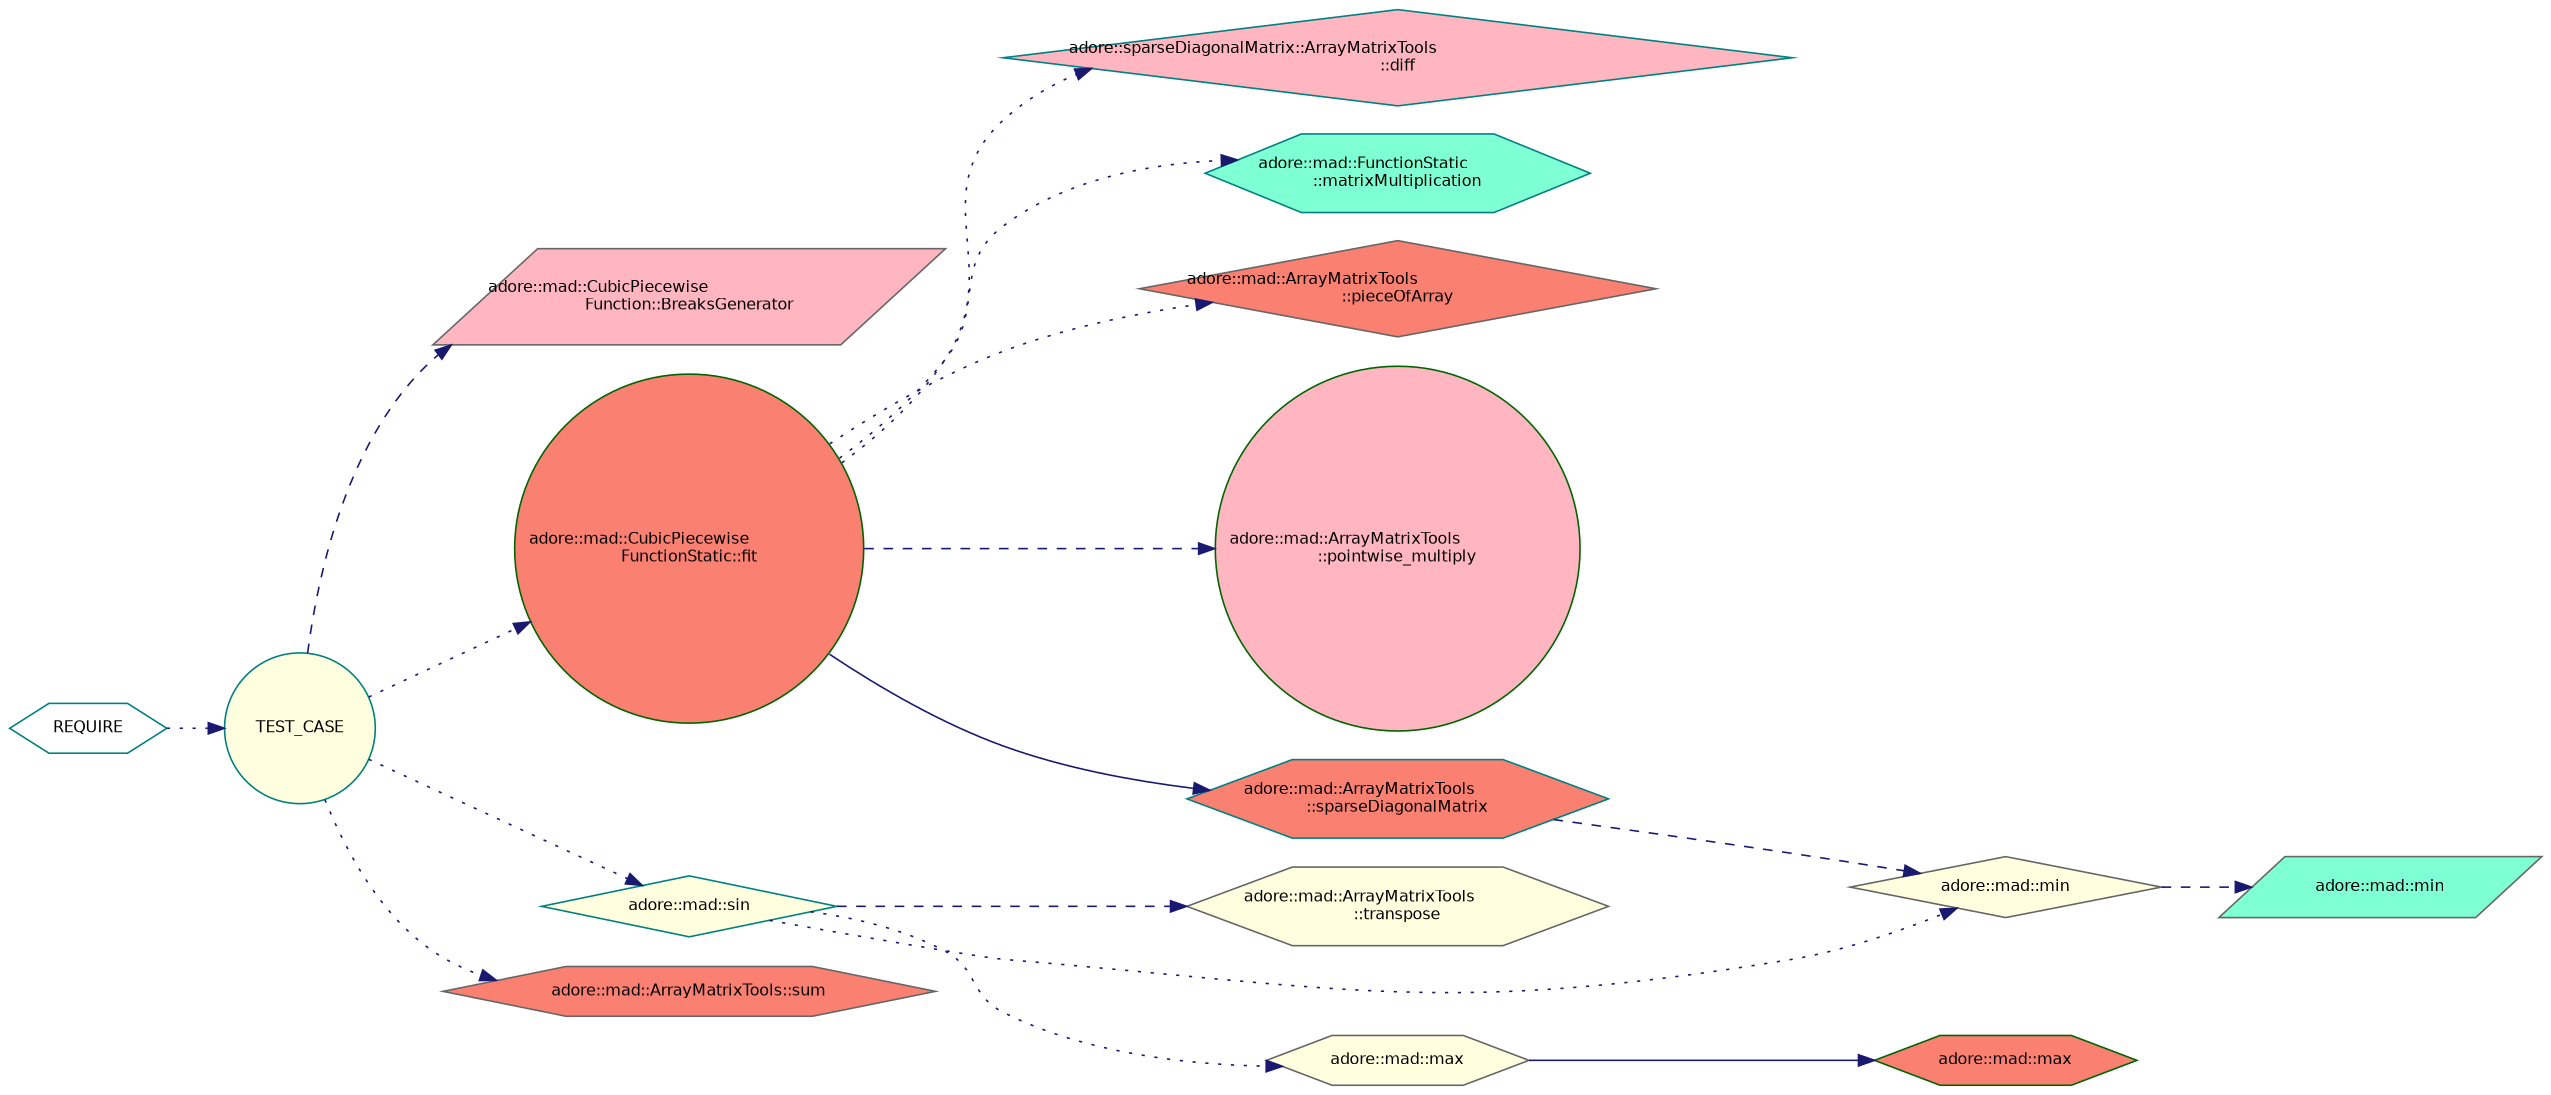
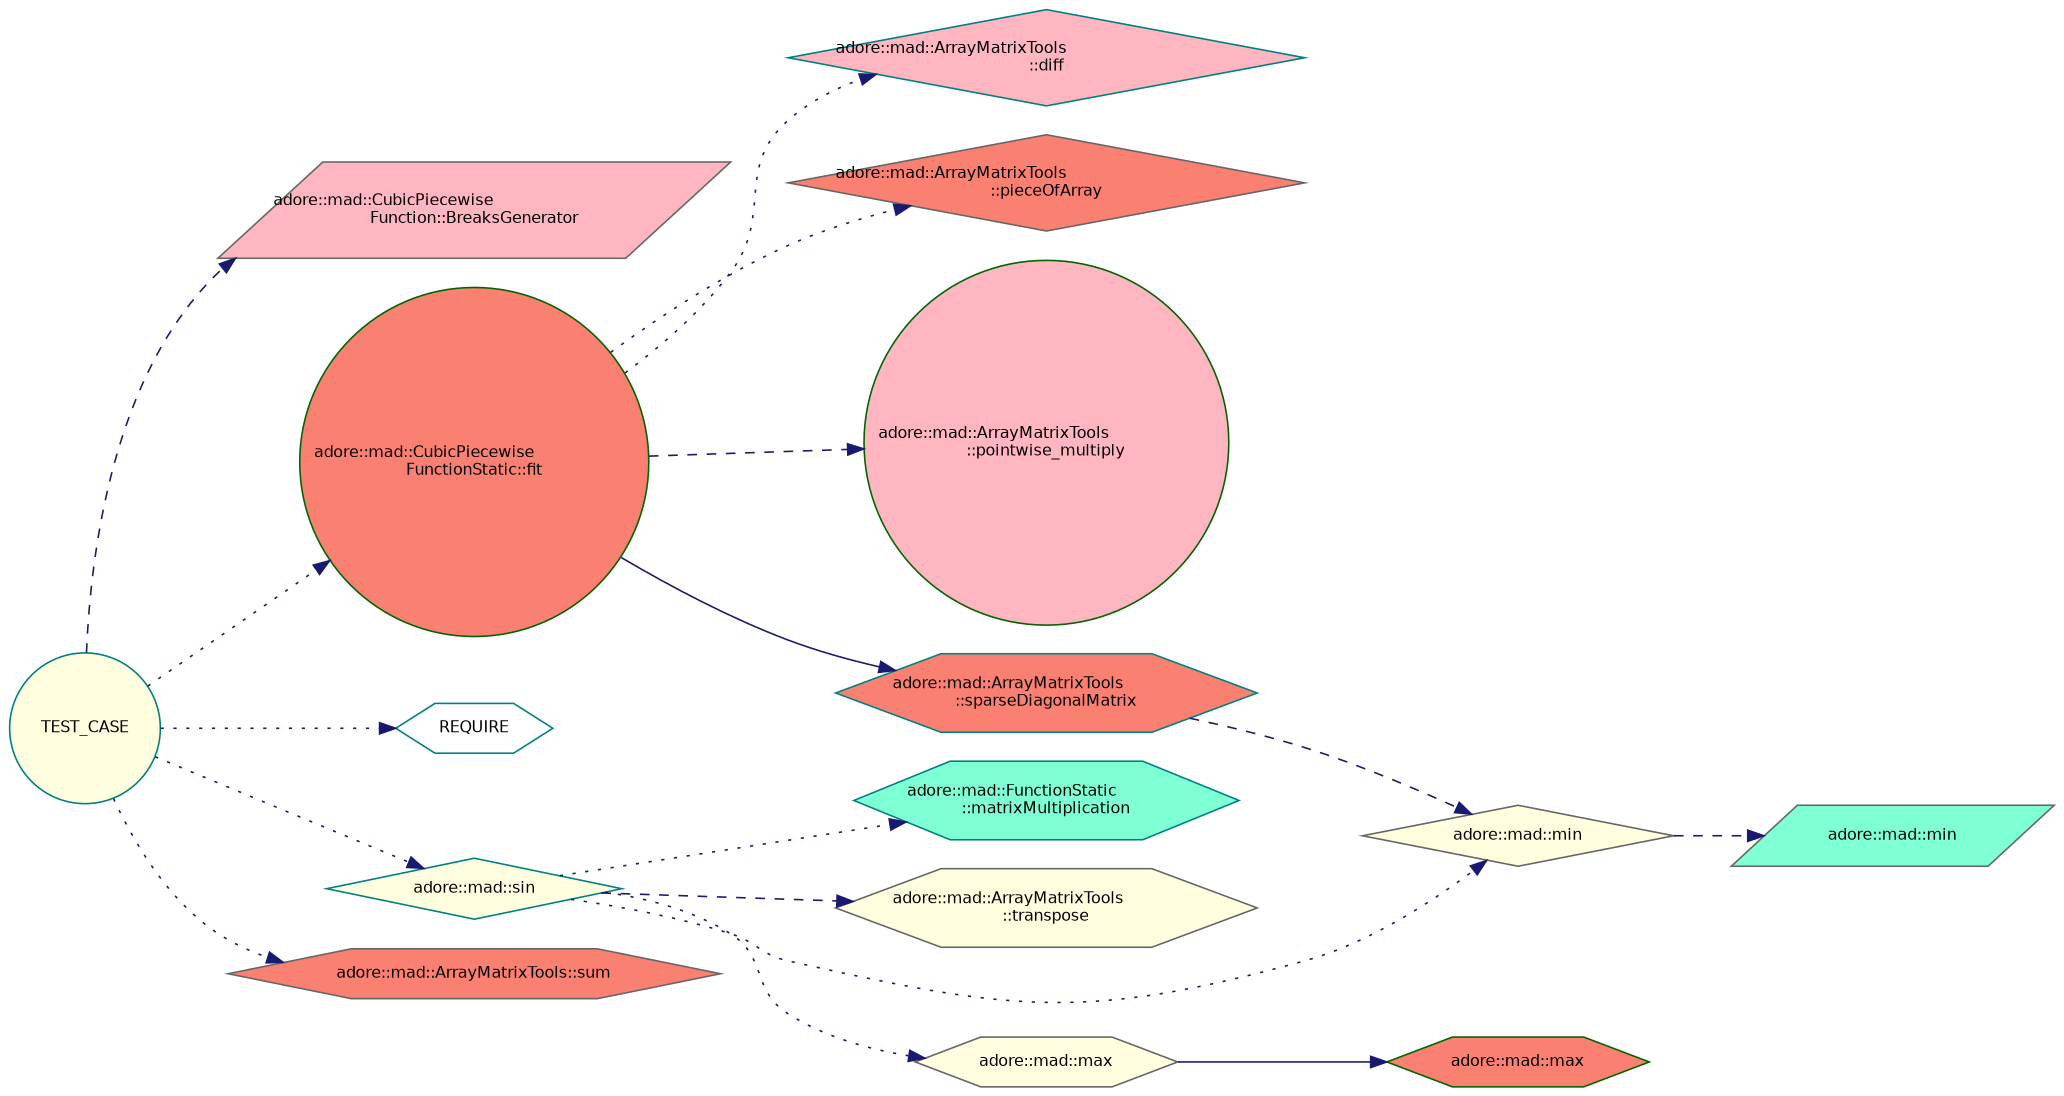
(1398, 58) -> (1046, 58)
(982, 249) -> (725, 850)
(187, 728) -> (270, 728)
